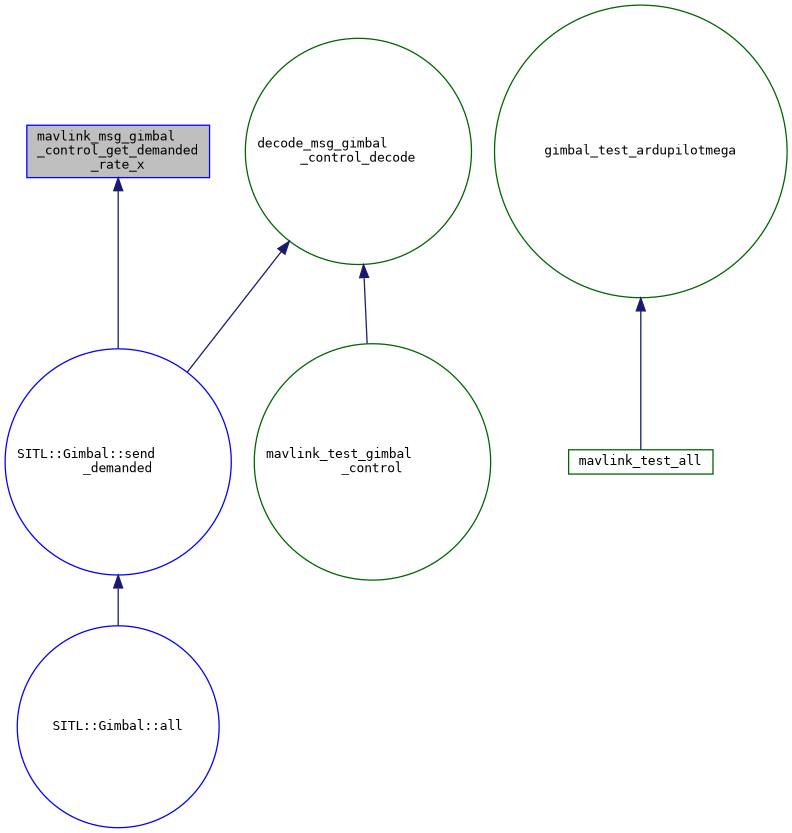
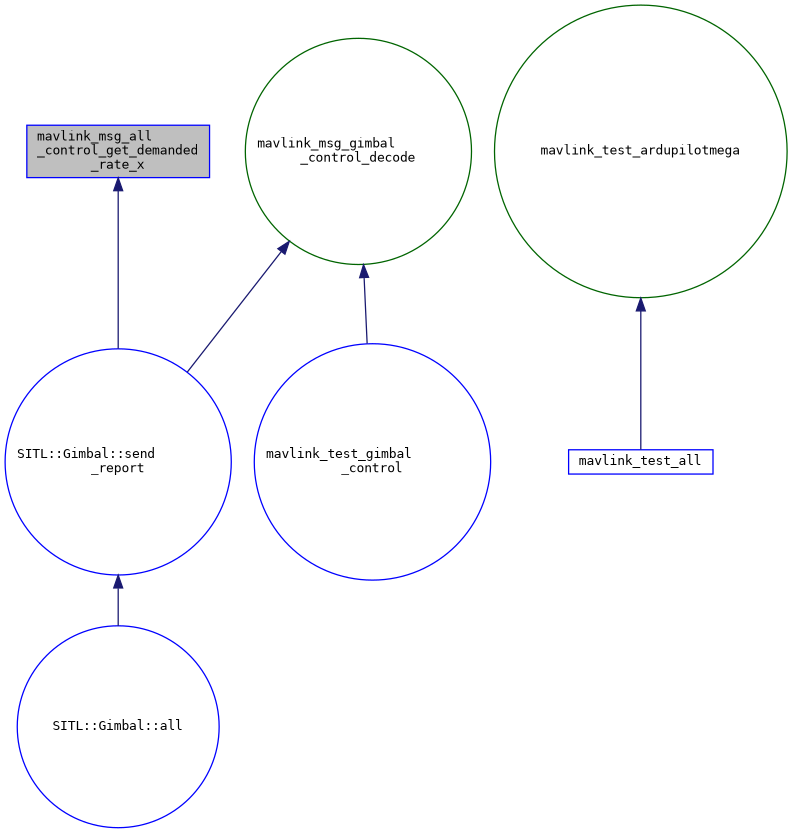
(118, 151) -> (118, 151)
(358, 151) -> (358, 151)
(641, 151) -> (641, 151)
(118, 462) -> (118, 462)
(372, 462) -> (372, 462)
(641, 462) -> (641, 462)
